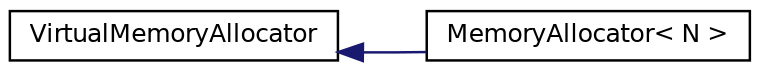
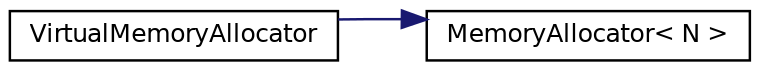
(395, 52) -> (370, 19)
